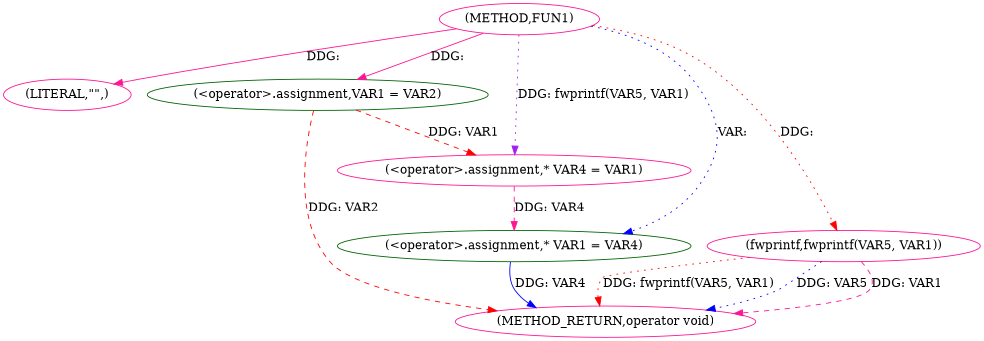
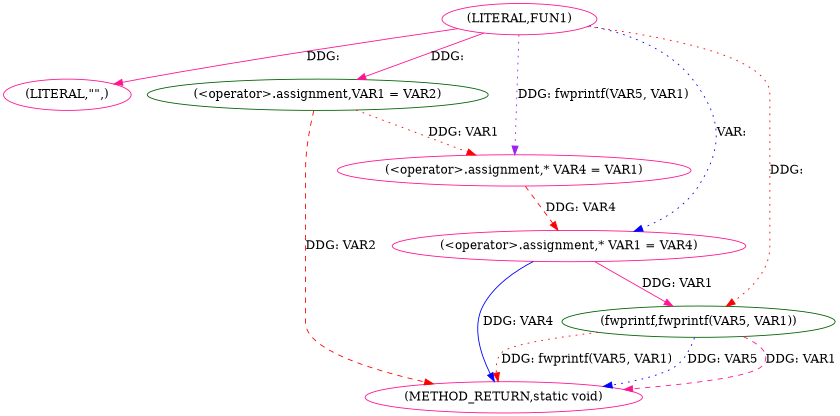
(519, 19) -> (519, 19)
(412, 131) -> (412, 131)
(514, 204) -> (539, 205)
(514, 246) -> (569, 246)
(844, 246) -> (699, 322)
none -> (630, 282)
(606, 322) -> (504, 397)
